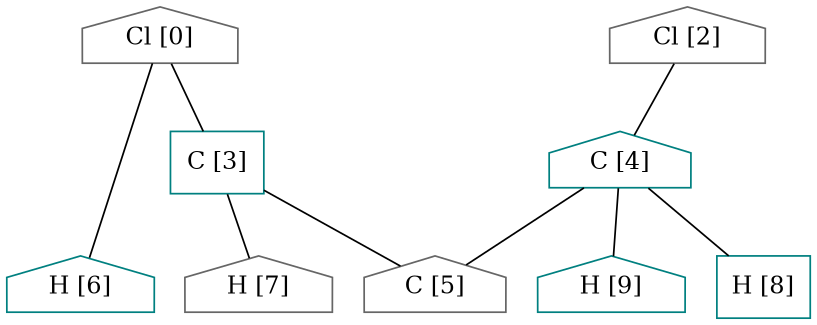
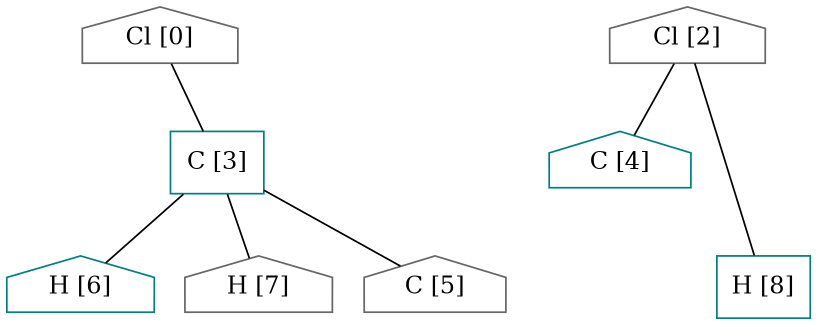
(121, 161) -> (145, 229)
(689, 222) -> (725, 159)
(525, 226) -> none
(611, 287) -> none
